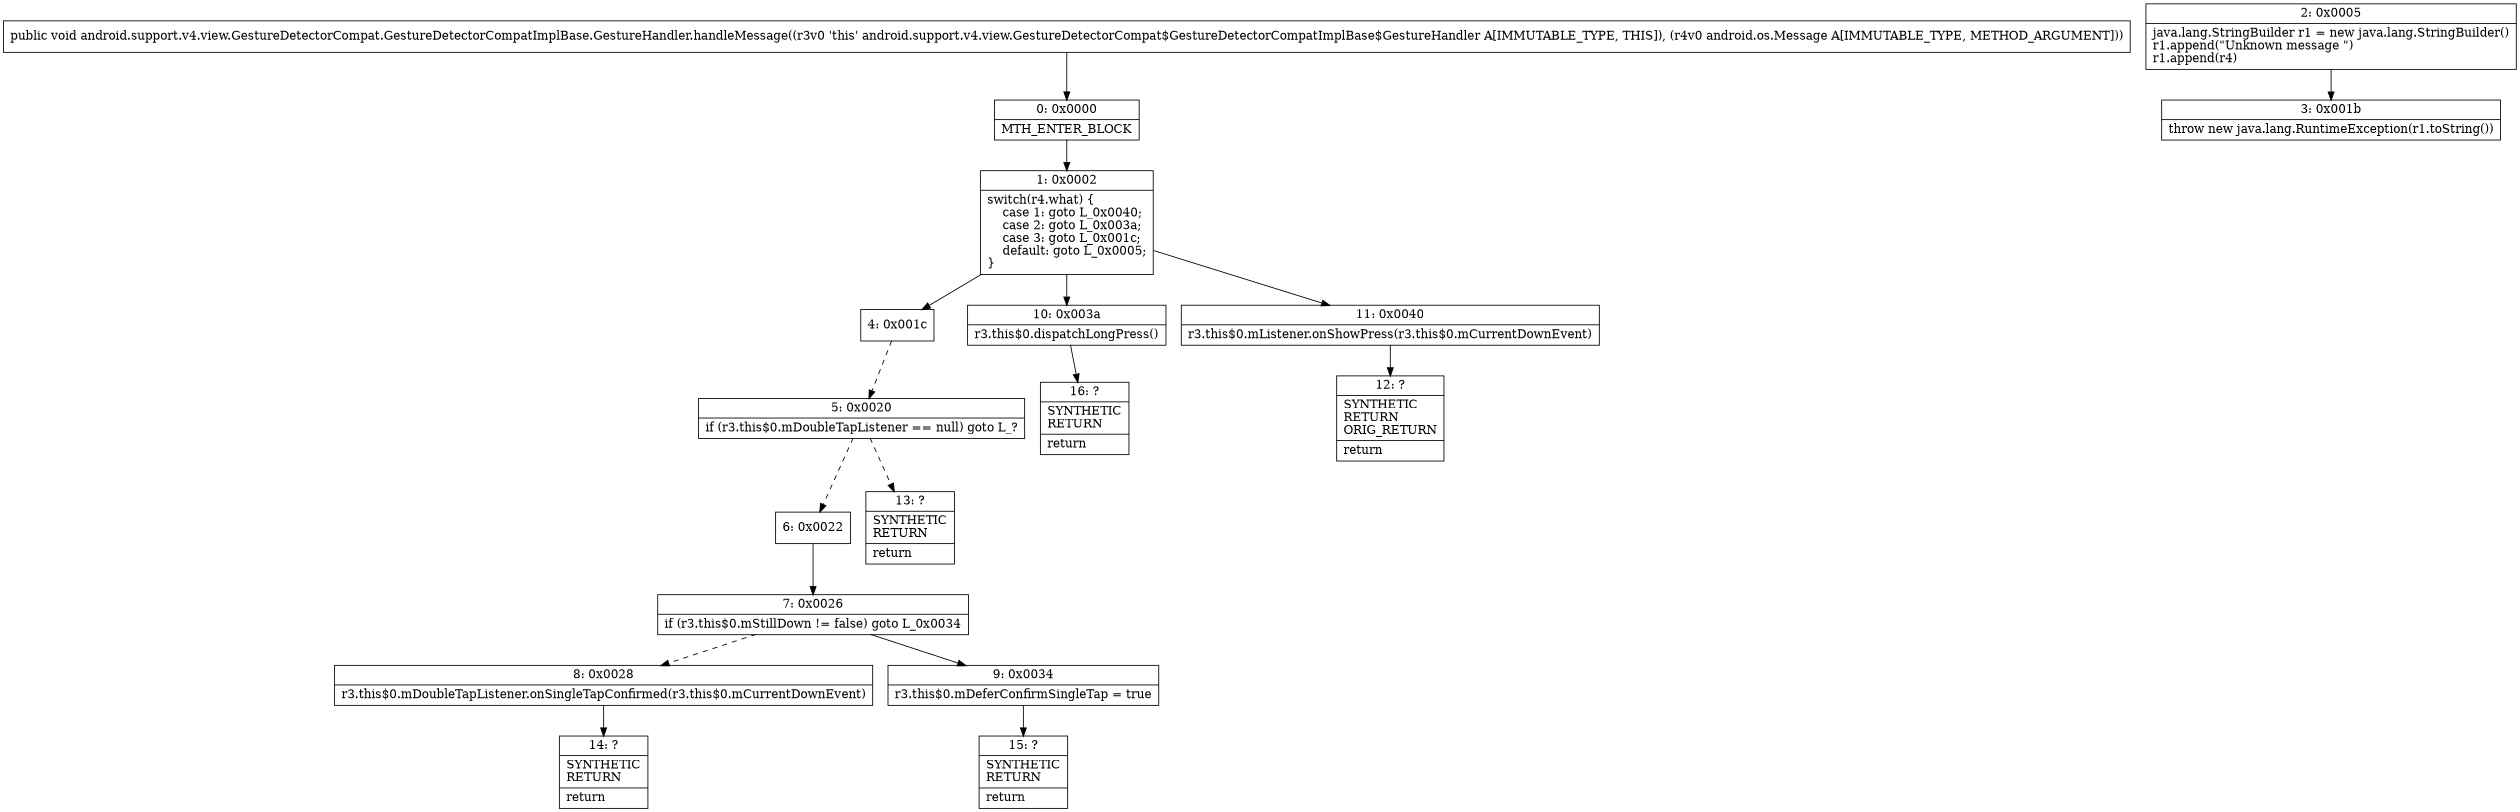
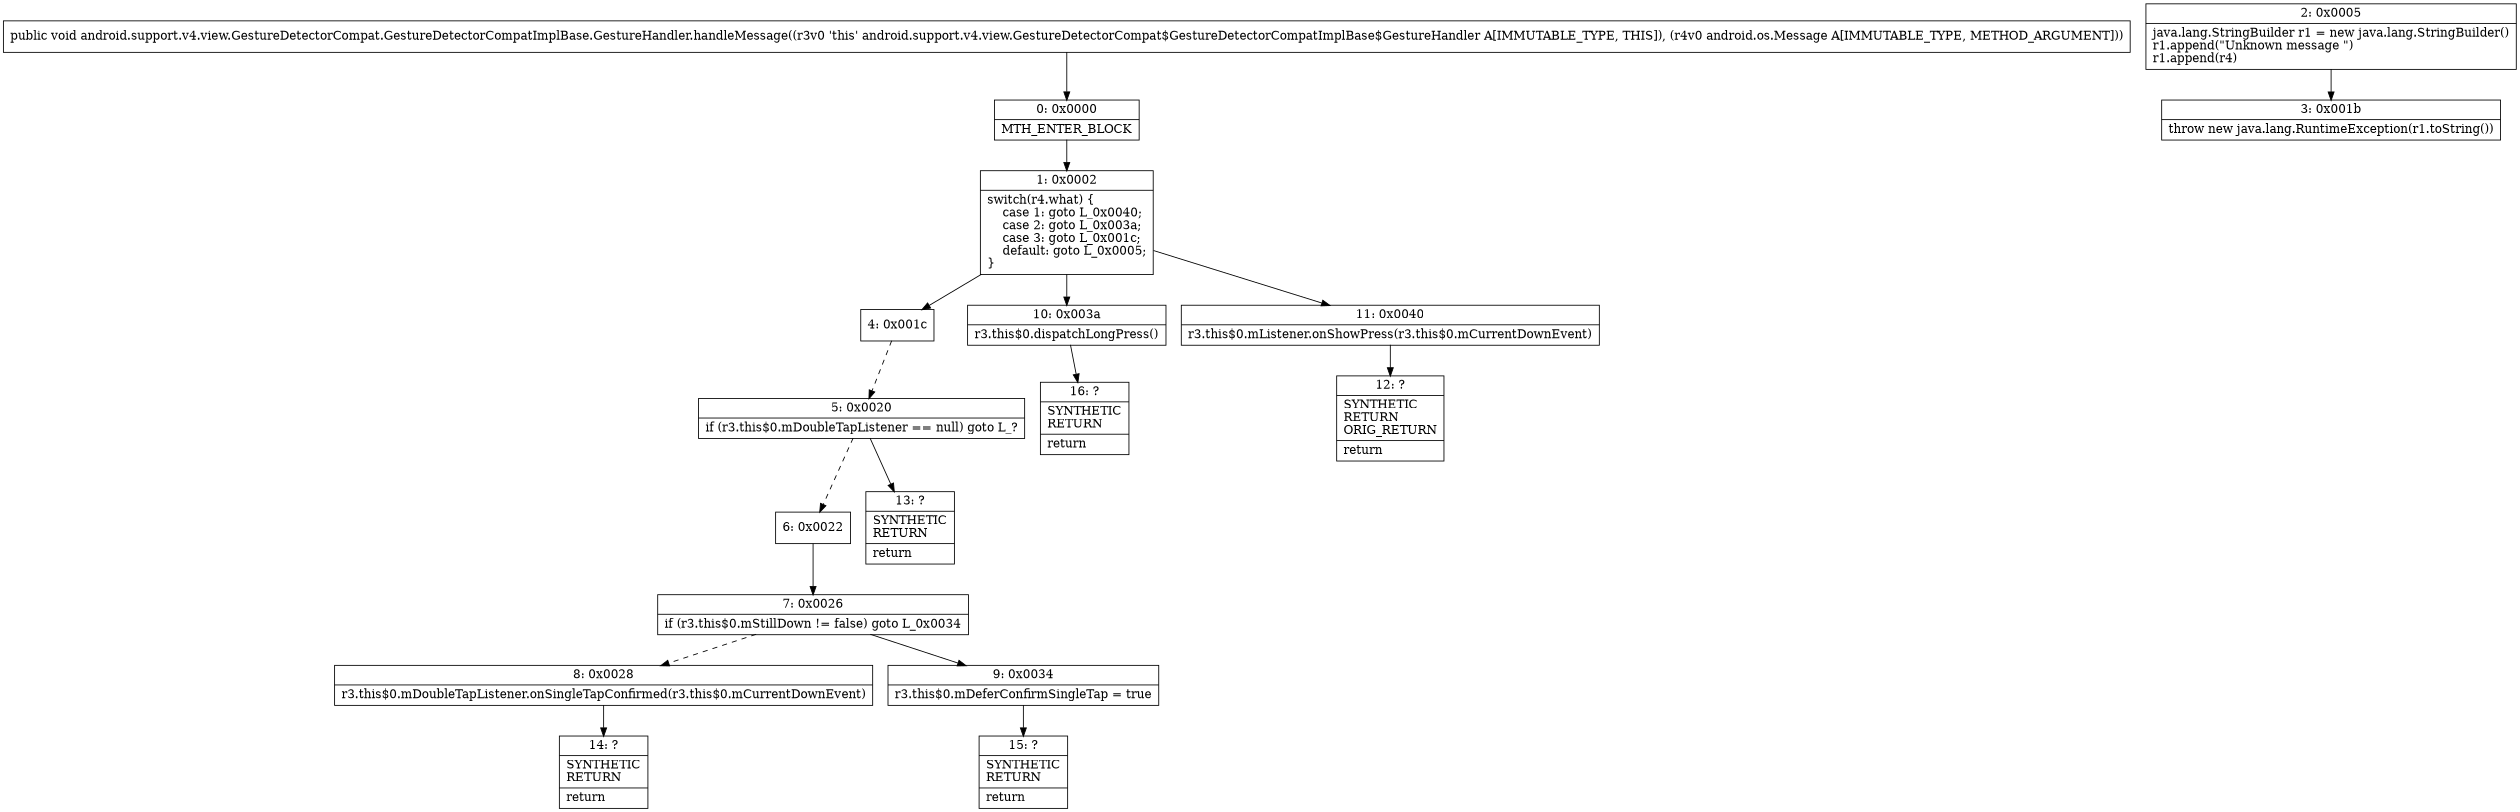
(880, 461) -> (880, 461)
